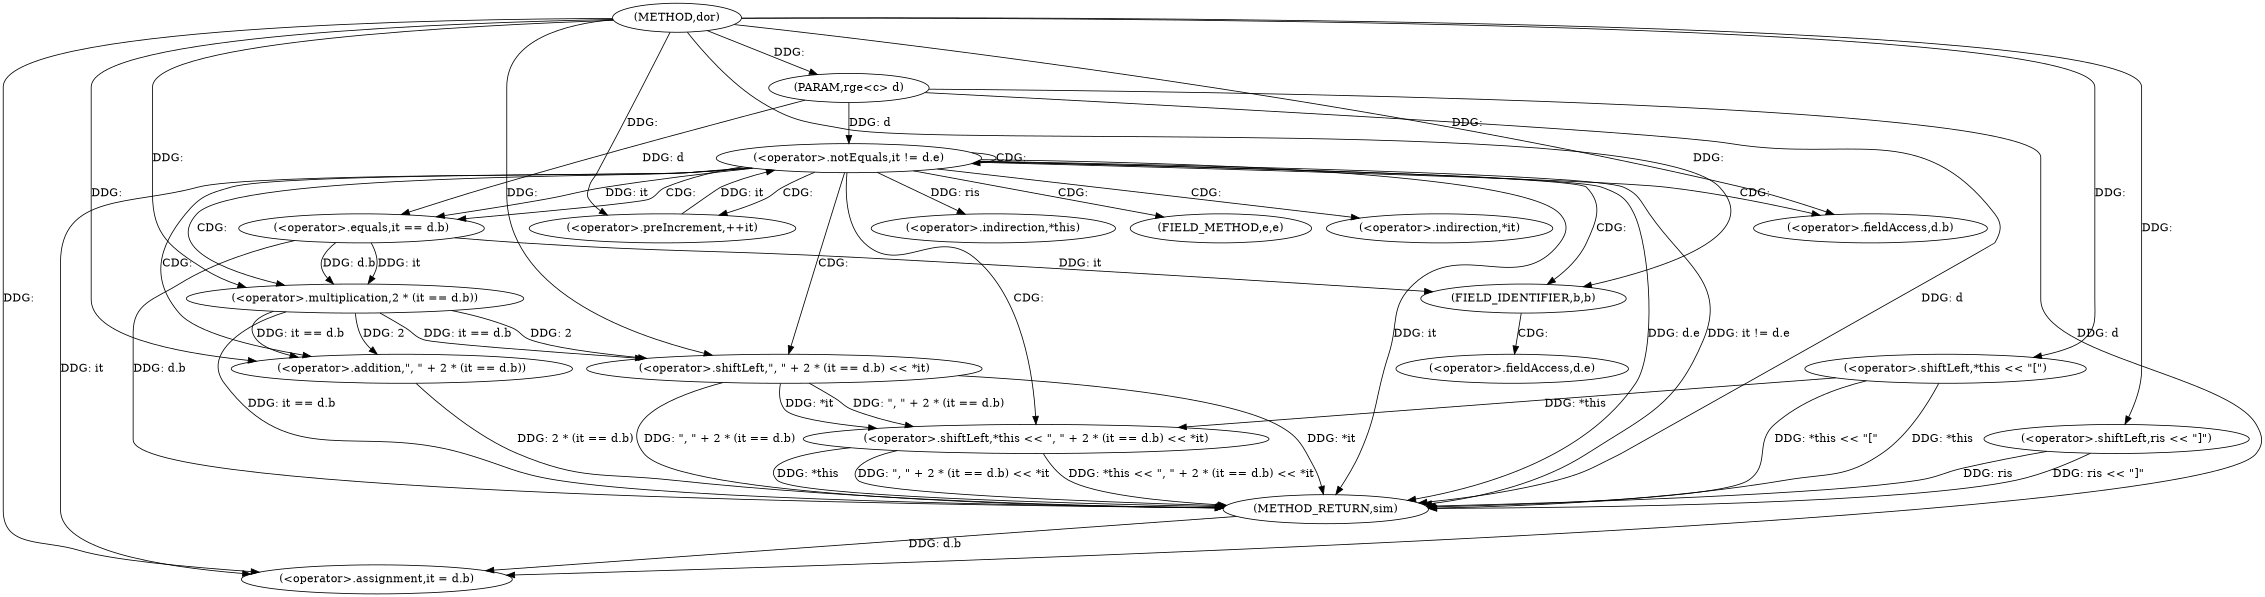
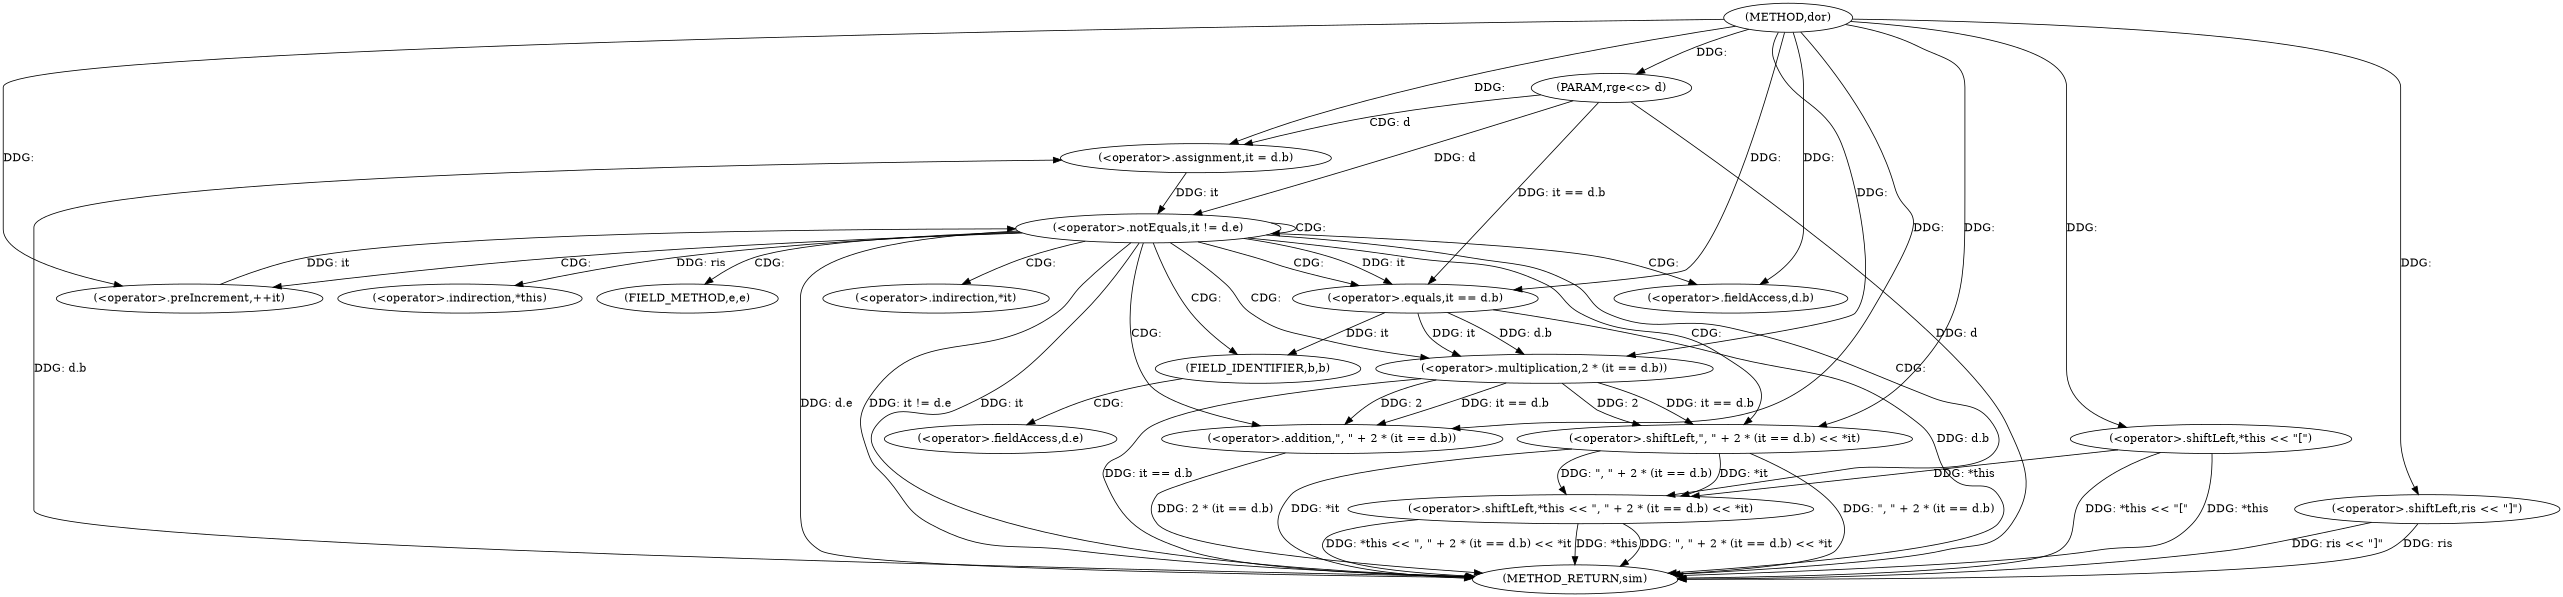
(1285, 138) -> (1714, 232)
(663, 158) -> (1562, 193)
(164, 194) -> (1174, 190)
(2098, 334) -> (1390, 123)
